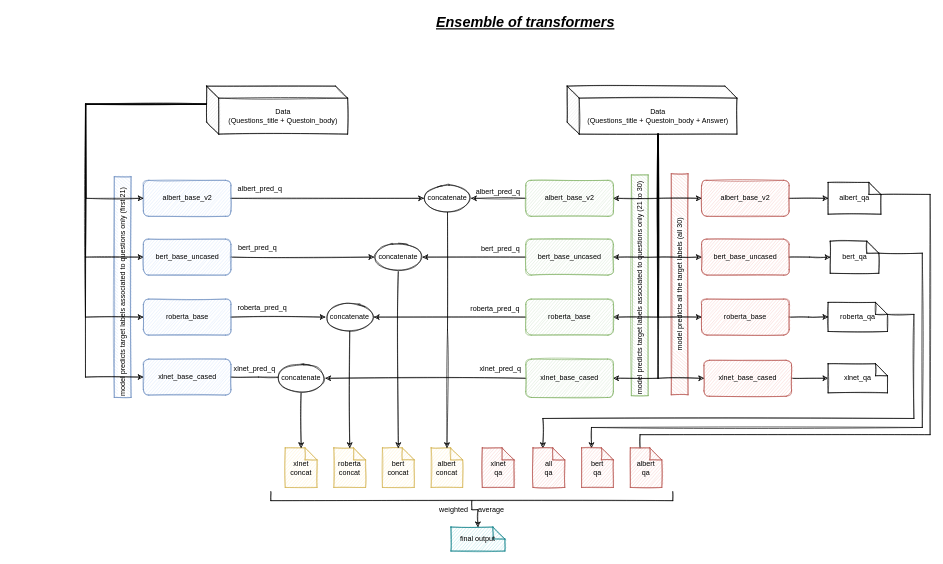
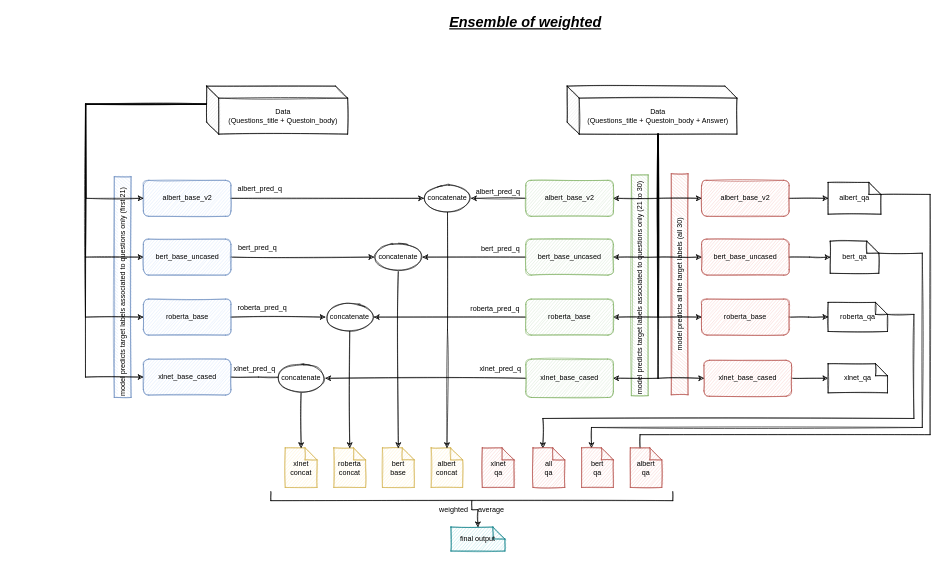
(526, 23) -> (526, 23)
(398, 468) -> (398, 468)
